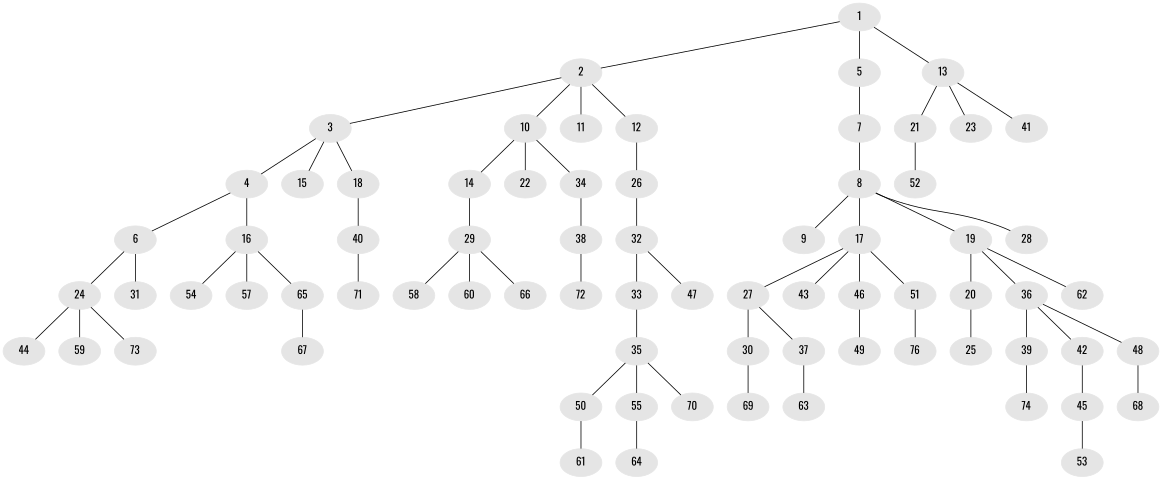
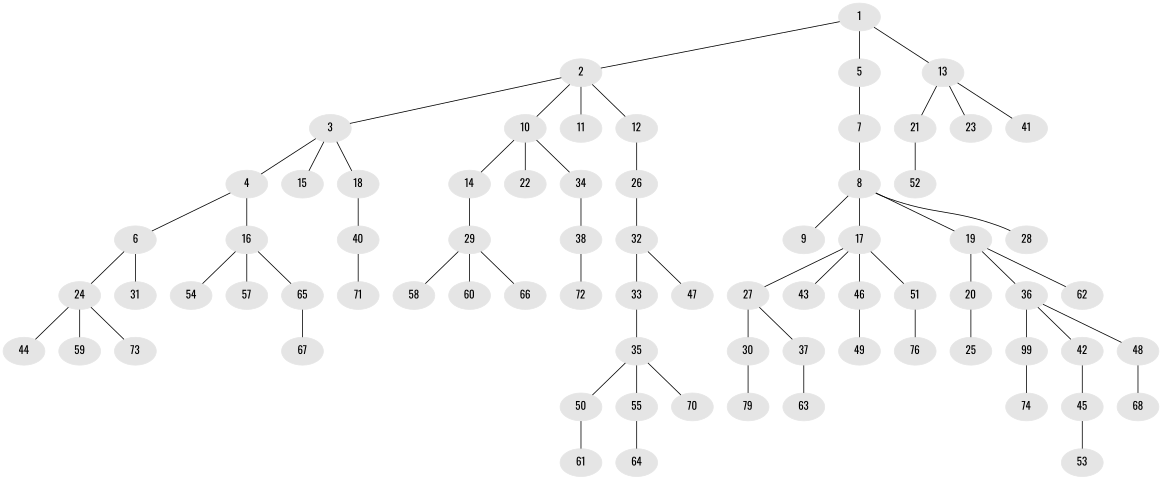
(1027, 351) -> (1027, 351)
(748, 407) -> (748, 407)
